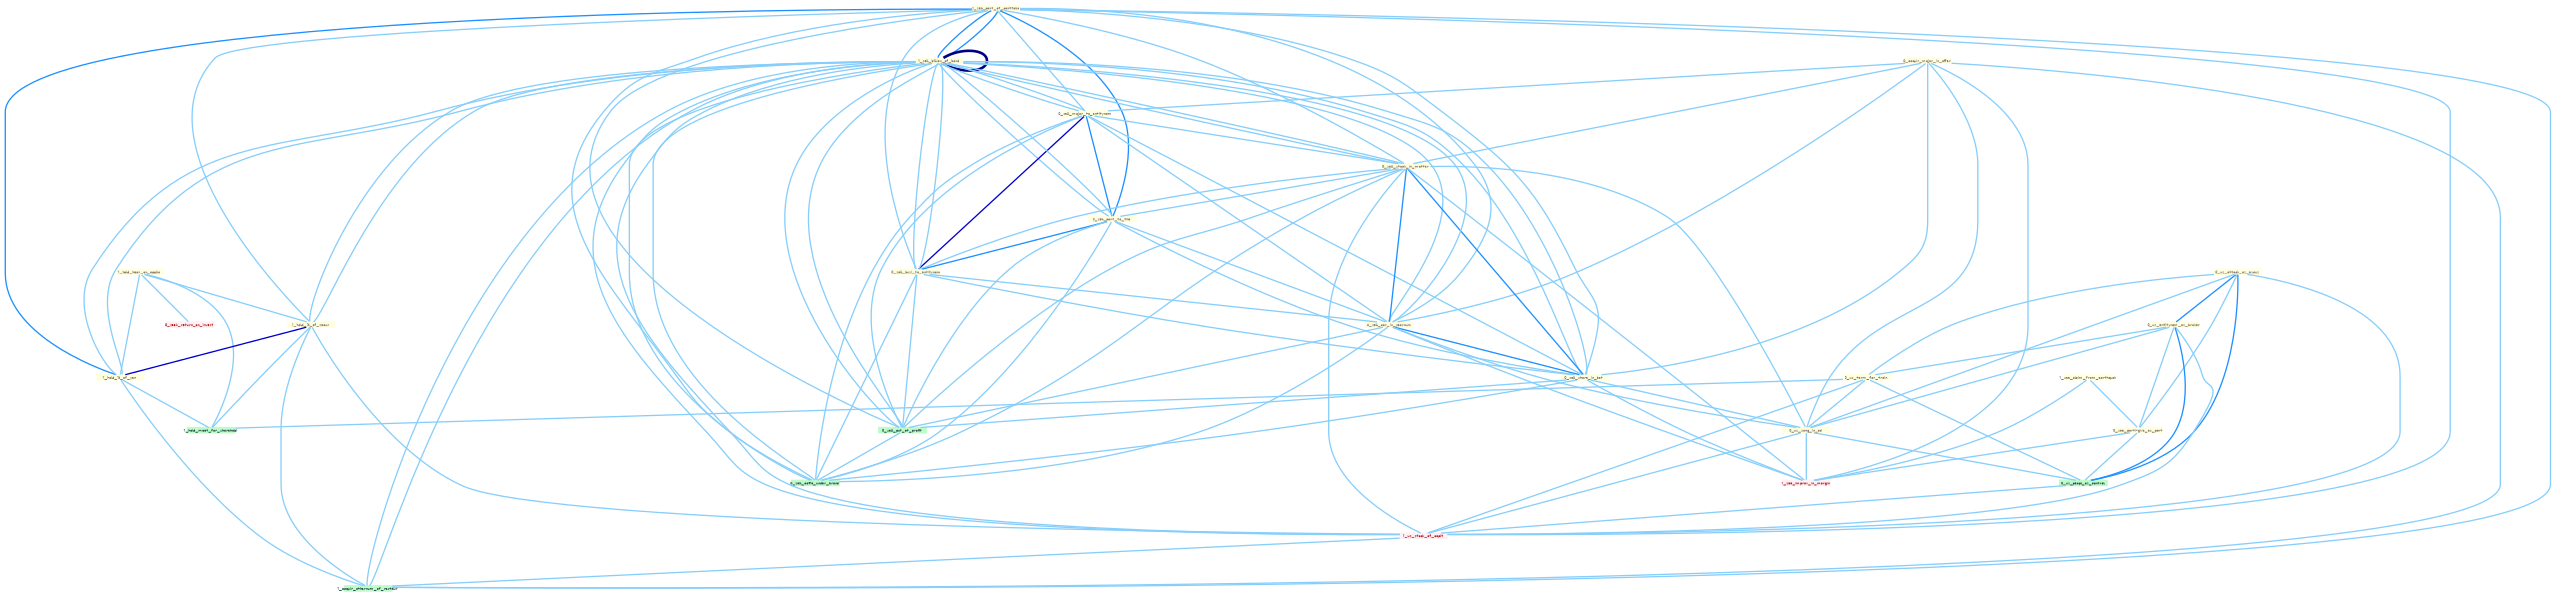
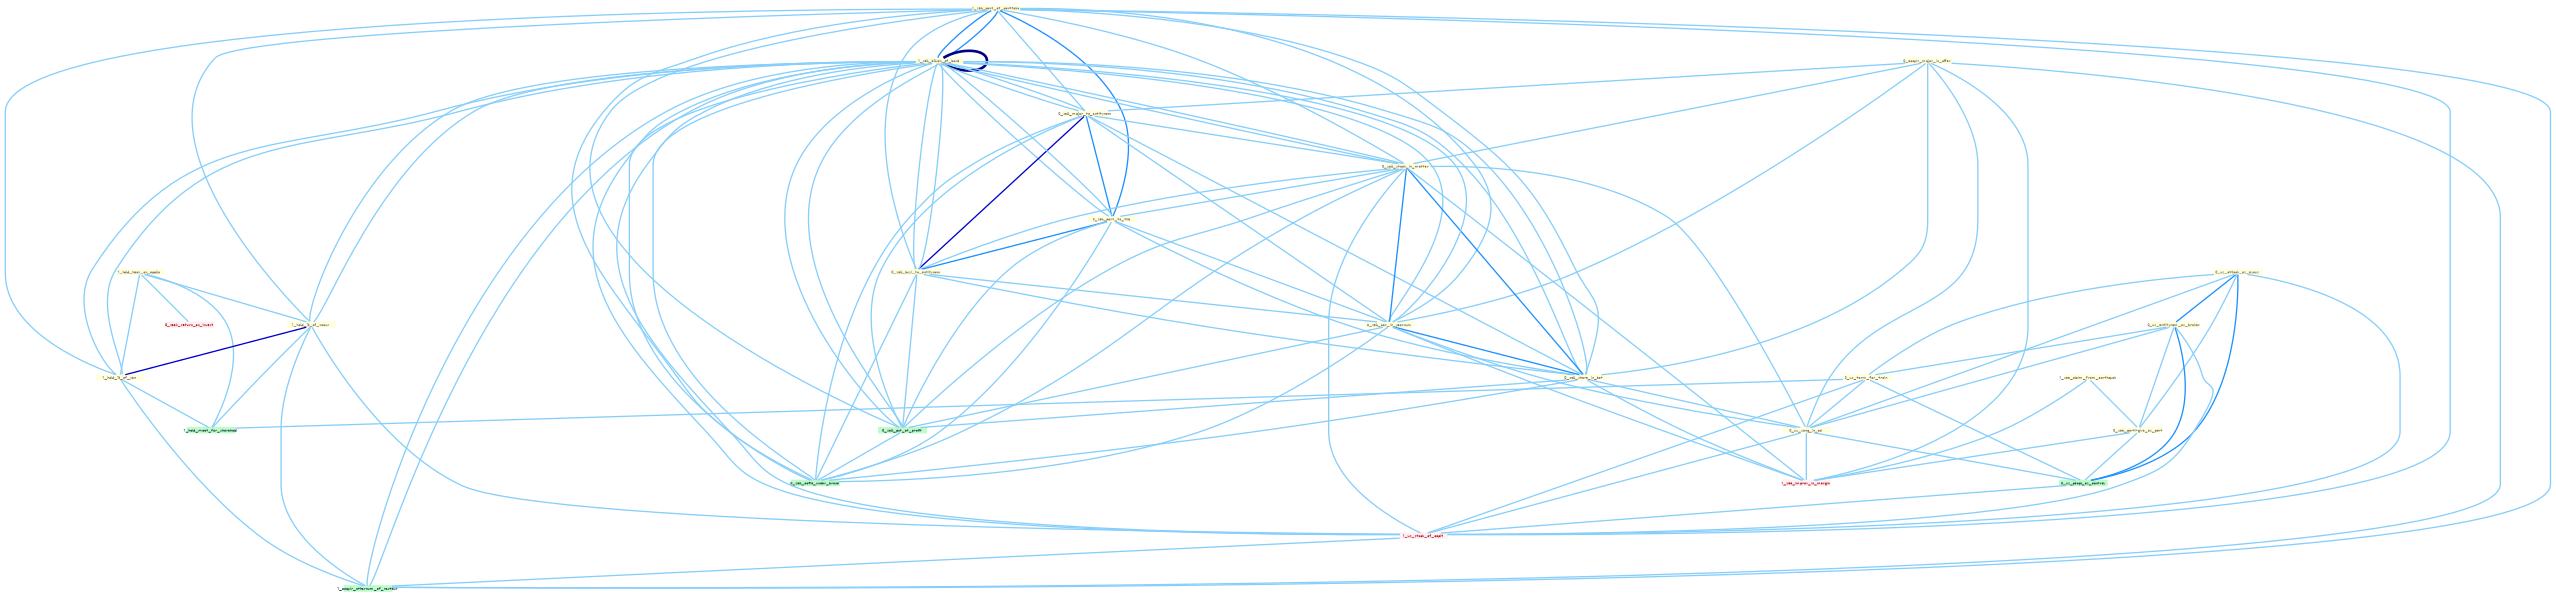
(320, 32) -> (320, 32)
